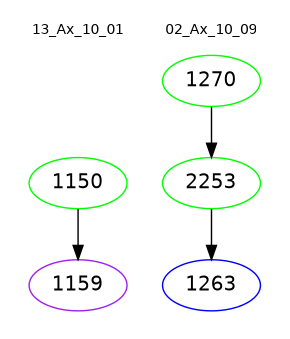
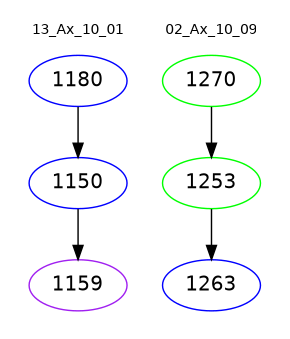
none -> (78, 81)
(78, 183) -> (78, 183)
(211, 183) -> (211, 183)
